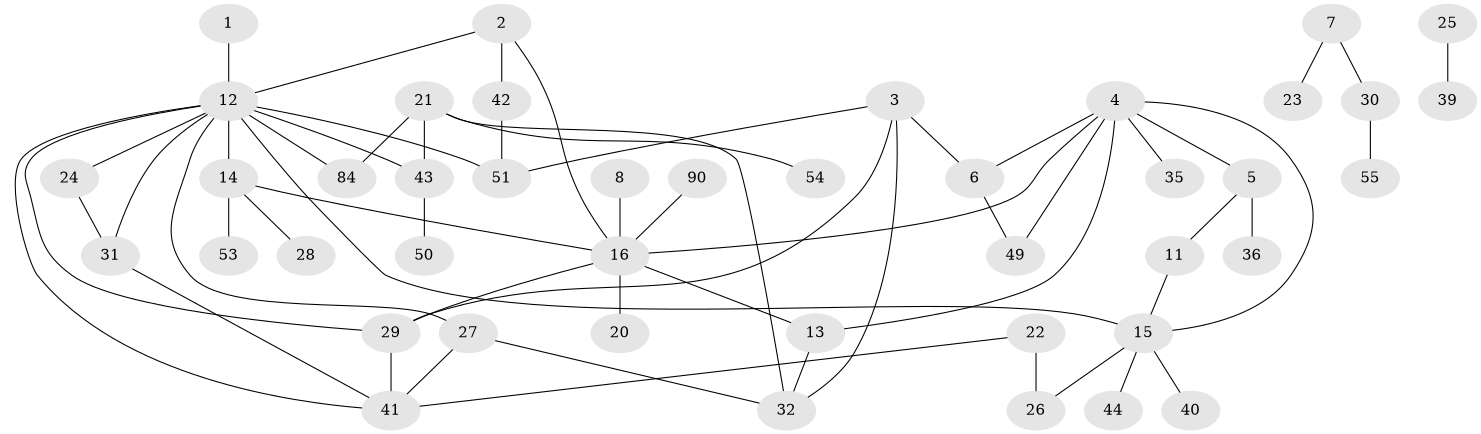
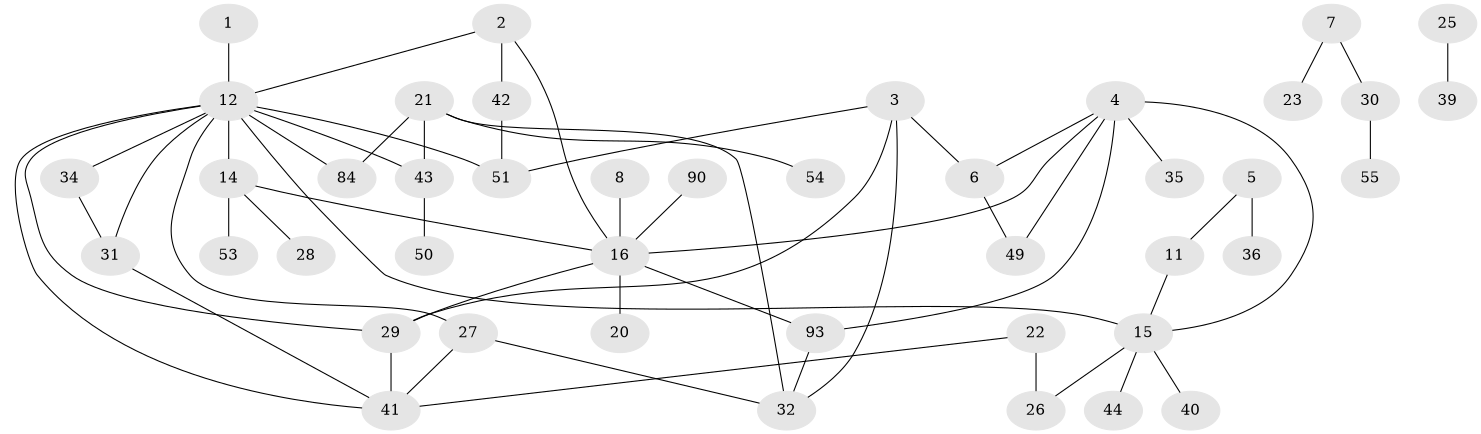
(1184, 140) -> none
(70, 178) -> (70, 178)
(816, 333) -> (816, 333)
